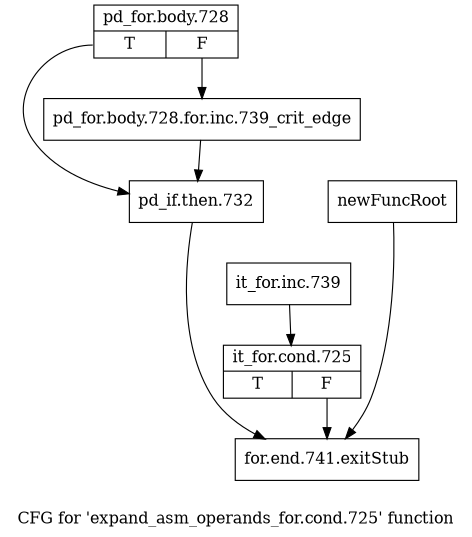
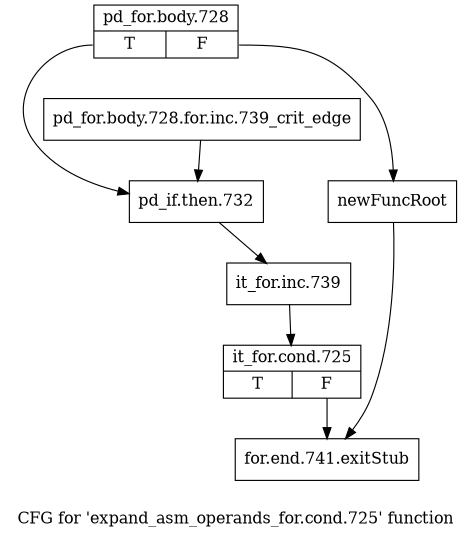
(202, 73) -> (345, 73)
(191, 340) -> (238, 239)
